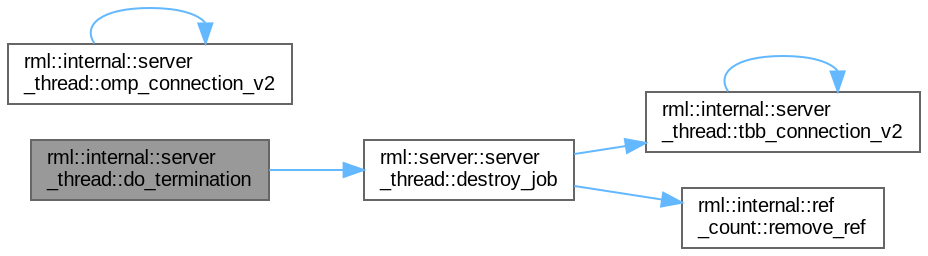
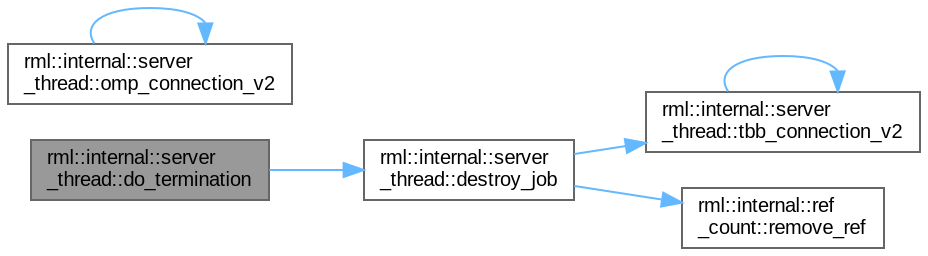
(469, 170) -> (469, 170)
